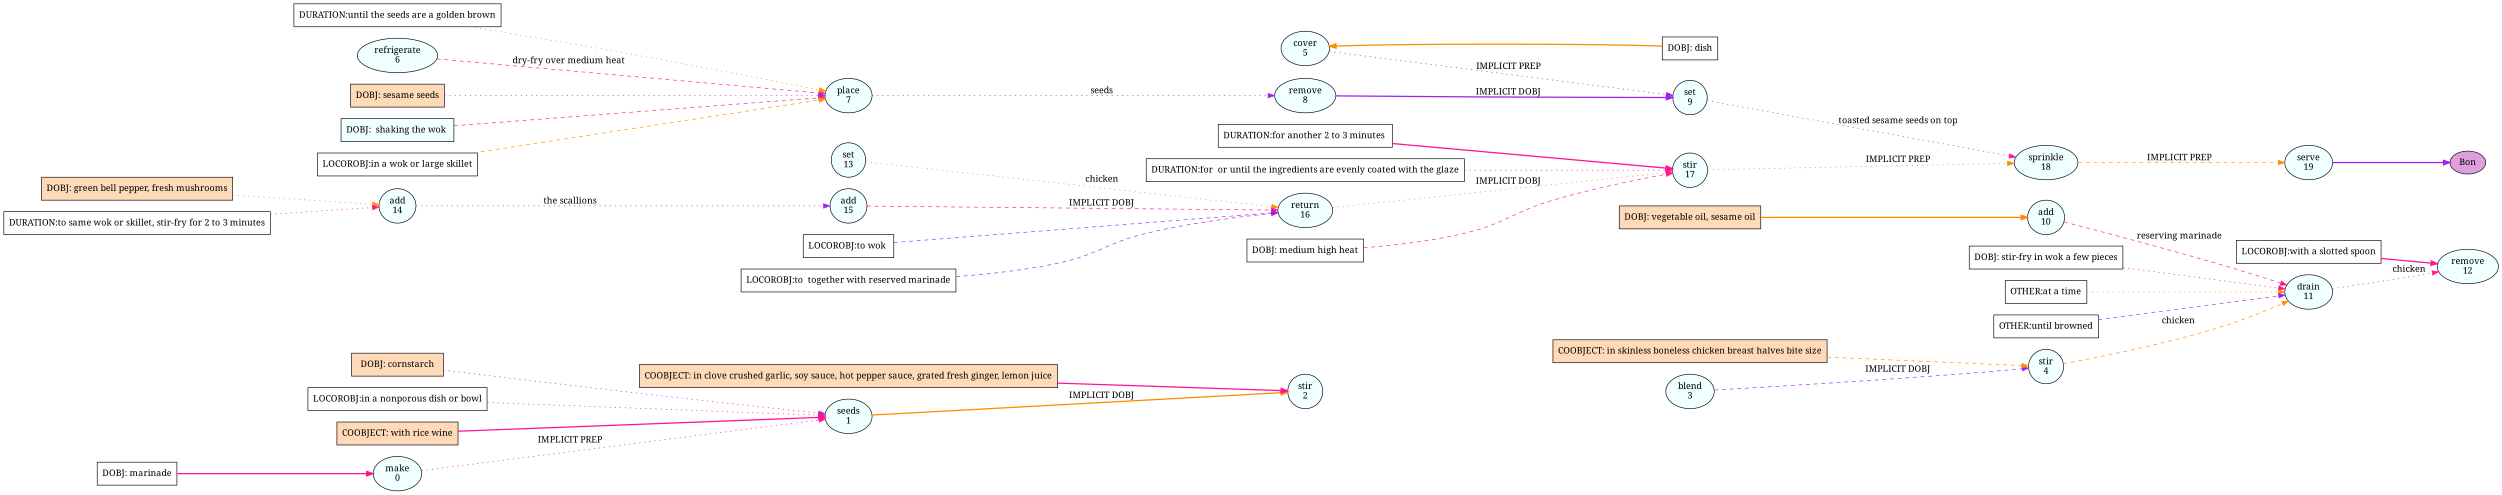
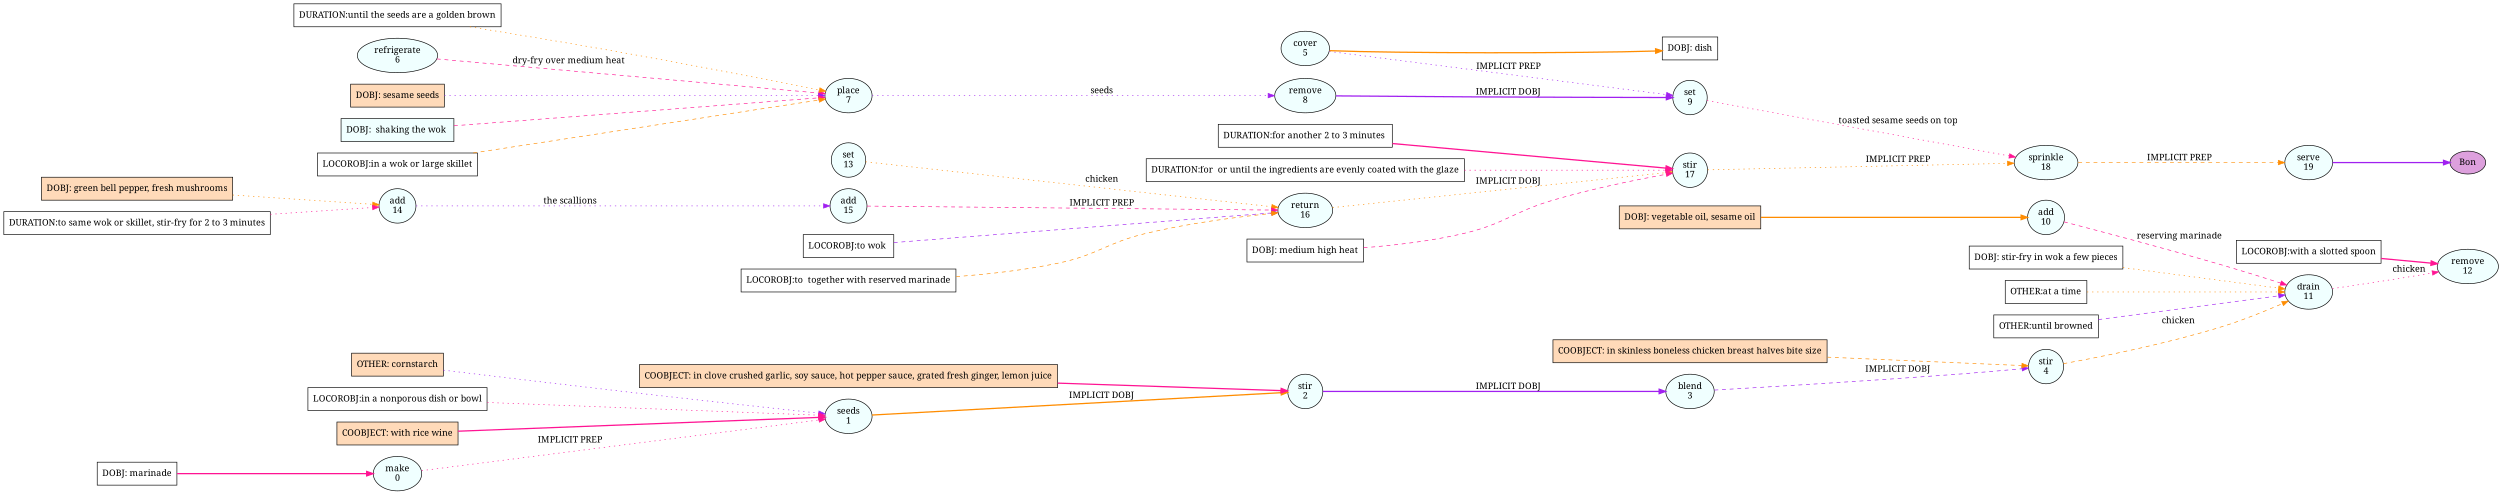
(1499, 44) -> (1493, 53)
(1102, 203) -> (1102, 203)
(1113, 244) -> (1113, 244)
(2201, 278) -> (2201, 278)
(397, 365) -> (397, 365)
none -> (1491, 391)
